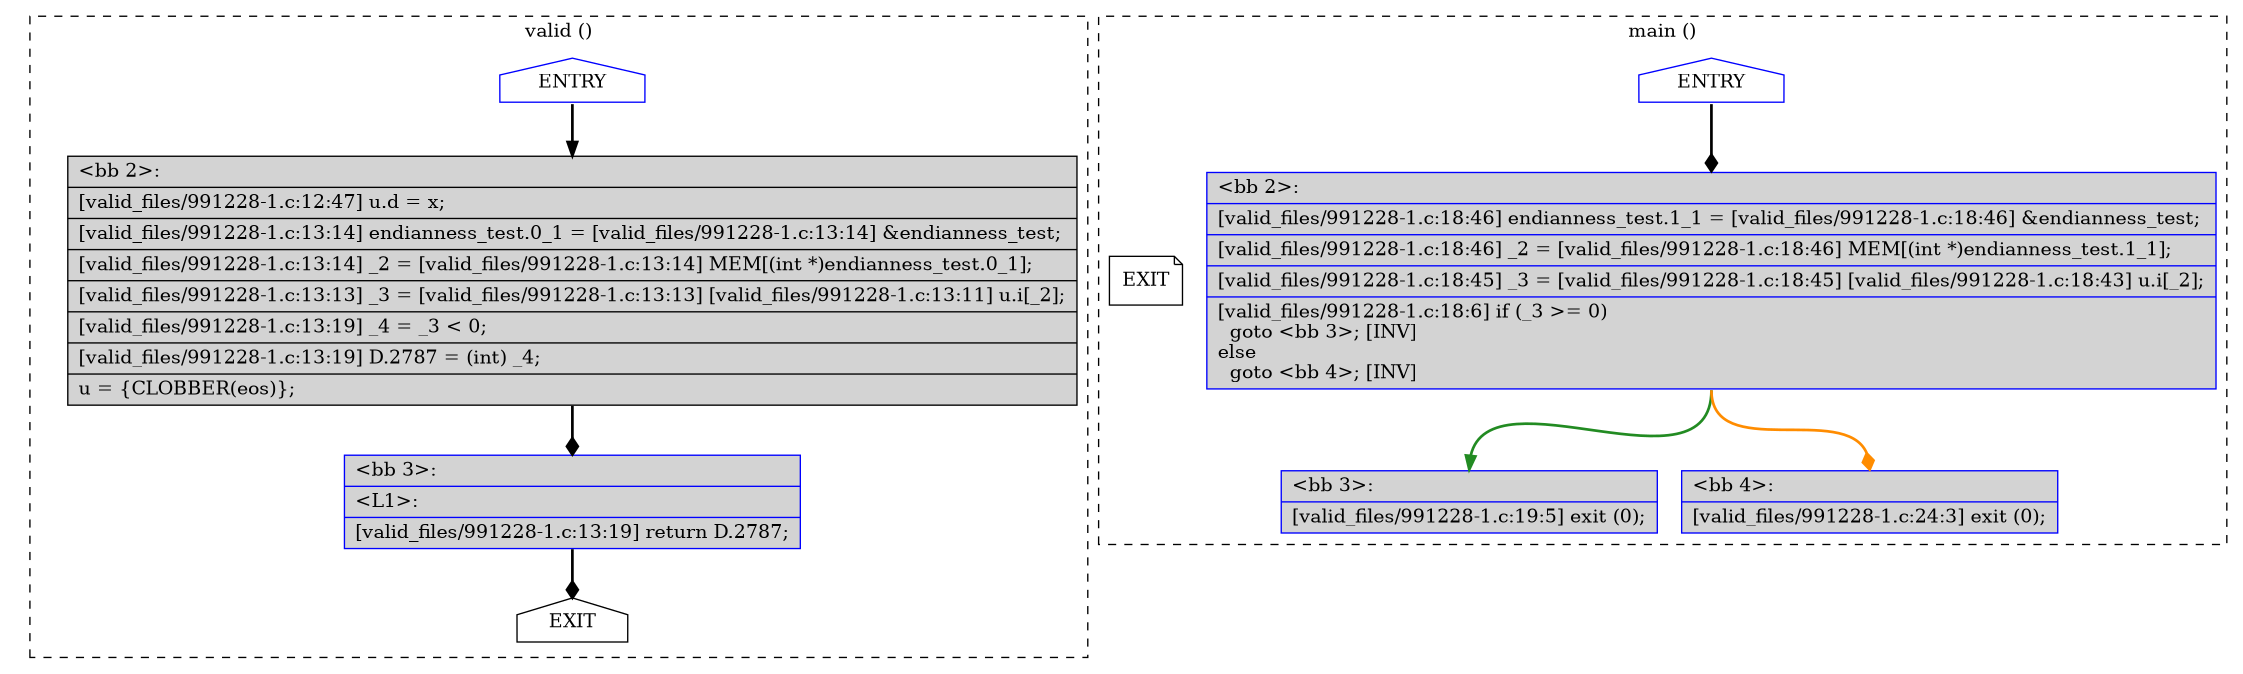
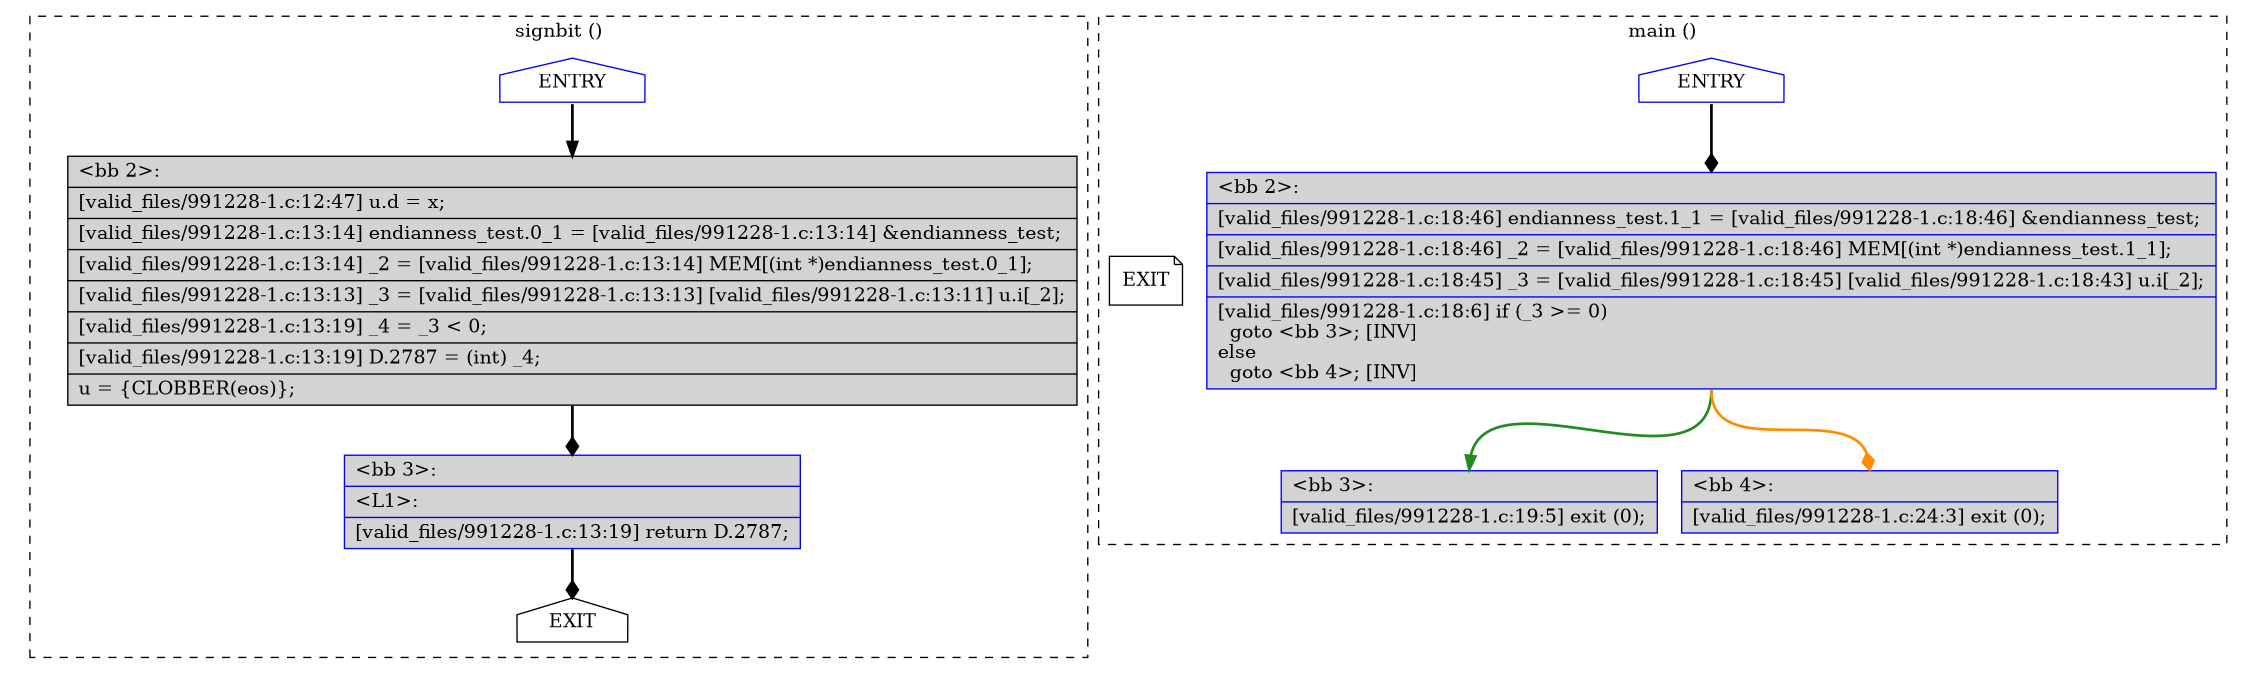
(559, 32) -> (559, 32)
